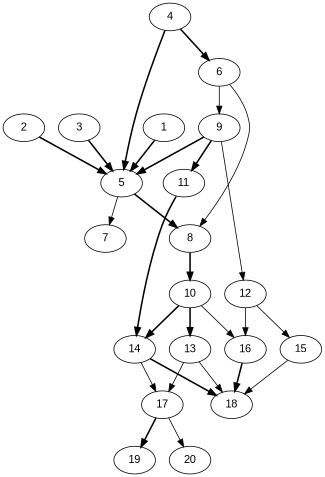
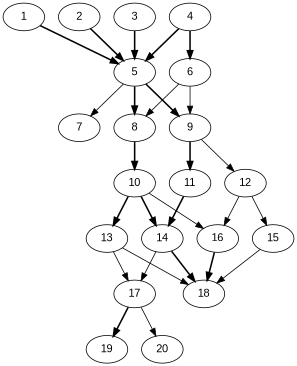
(174, 153) -> (159, 97)
